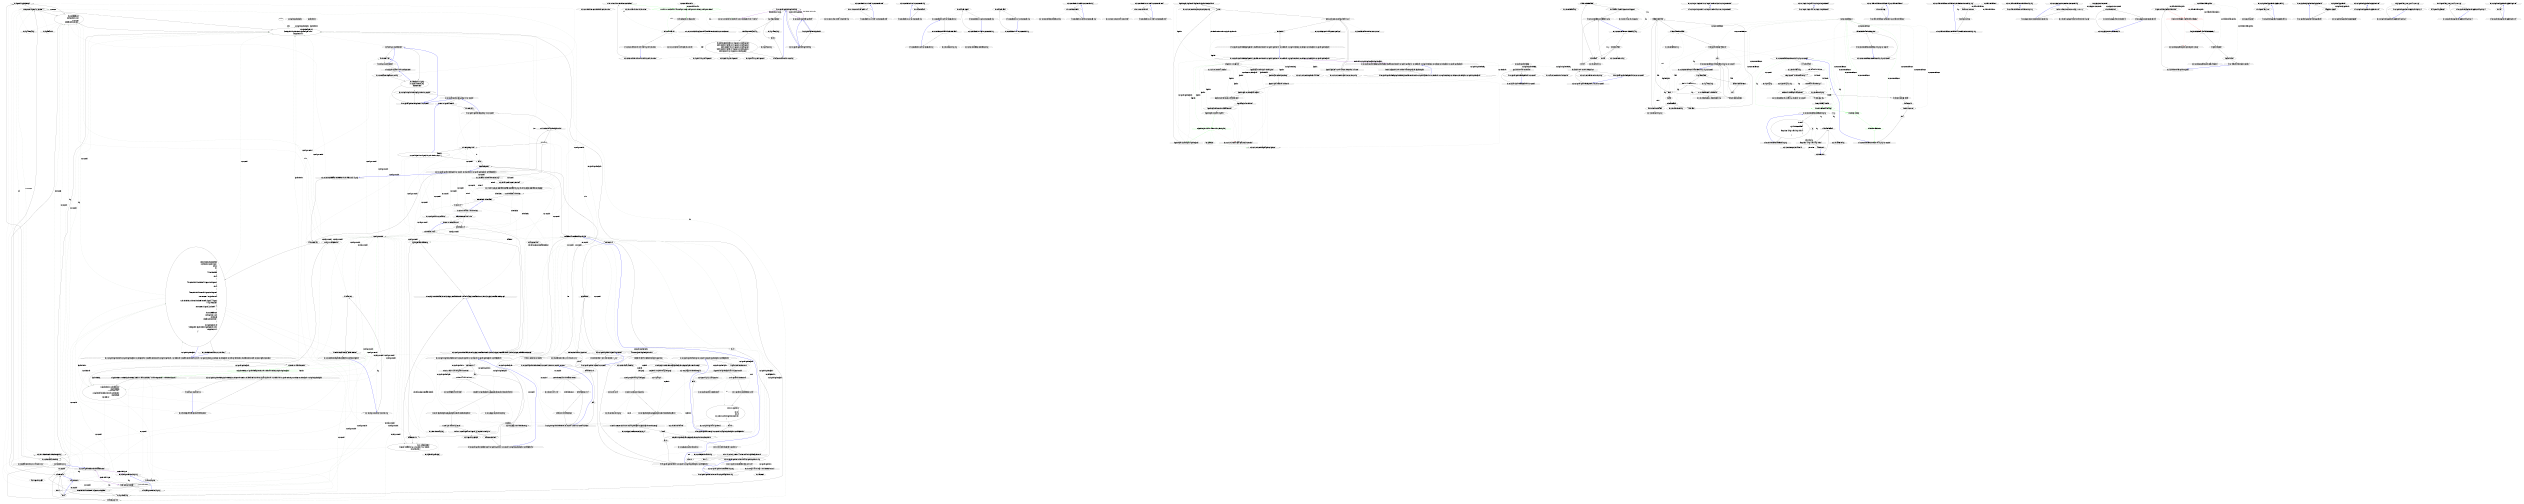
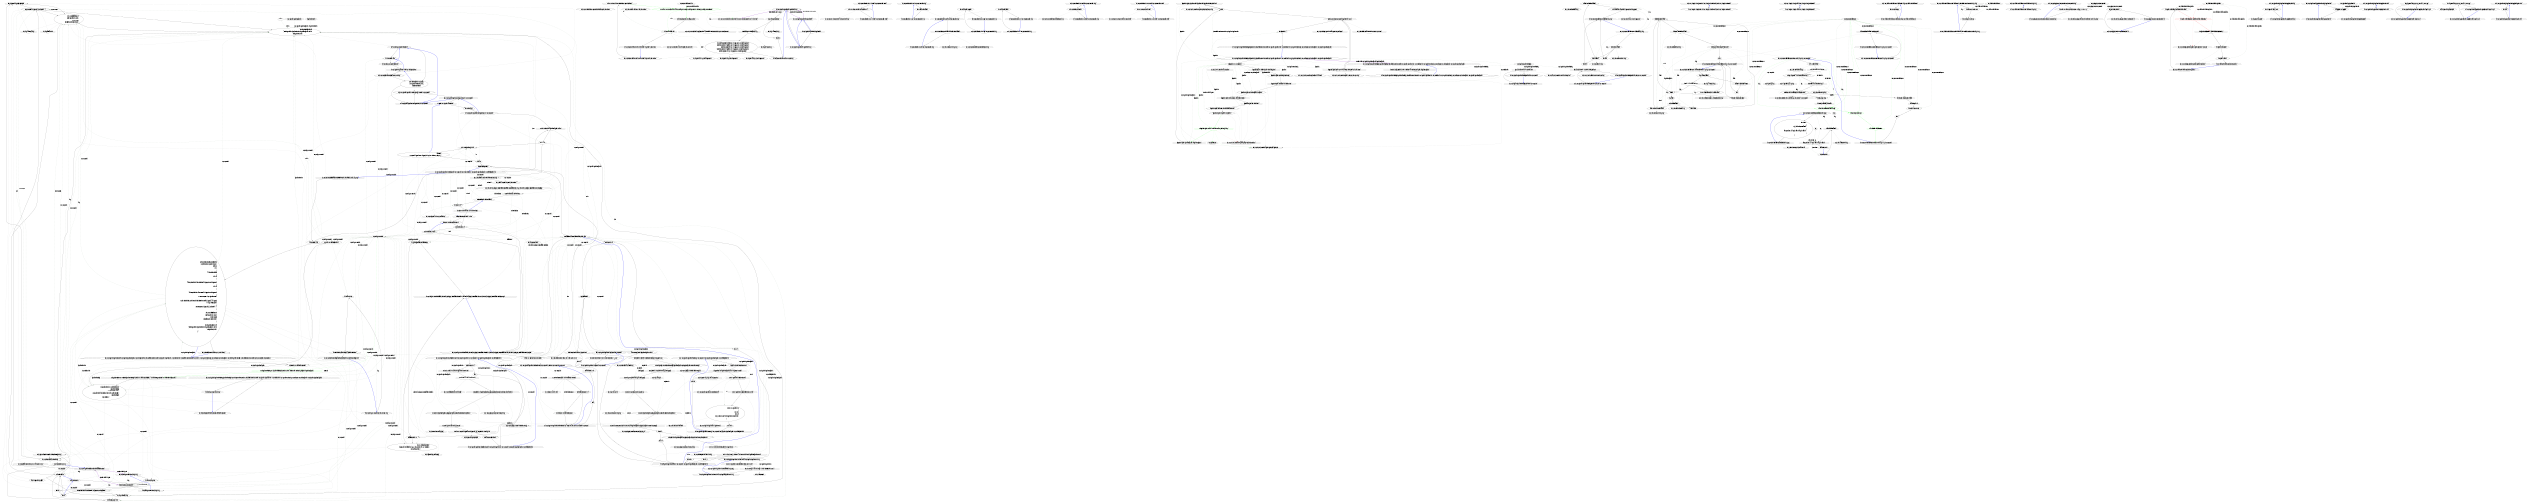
(1203, 92) -> (1208, 92)
(454, 232) -> (450, 232)
